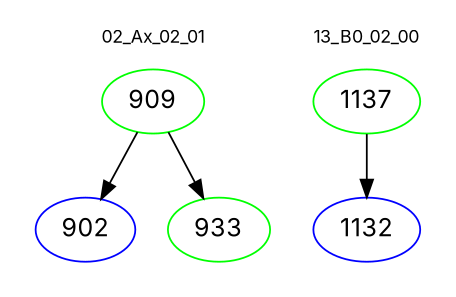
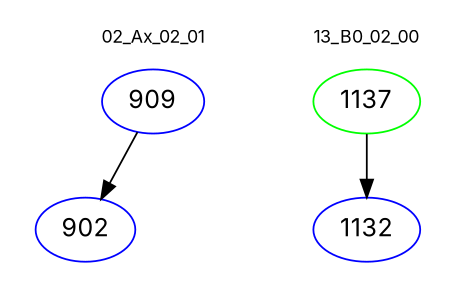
(153, 101) -> (153, 101)
(219, 230) -> none
